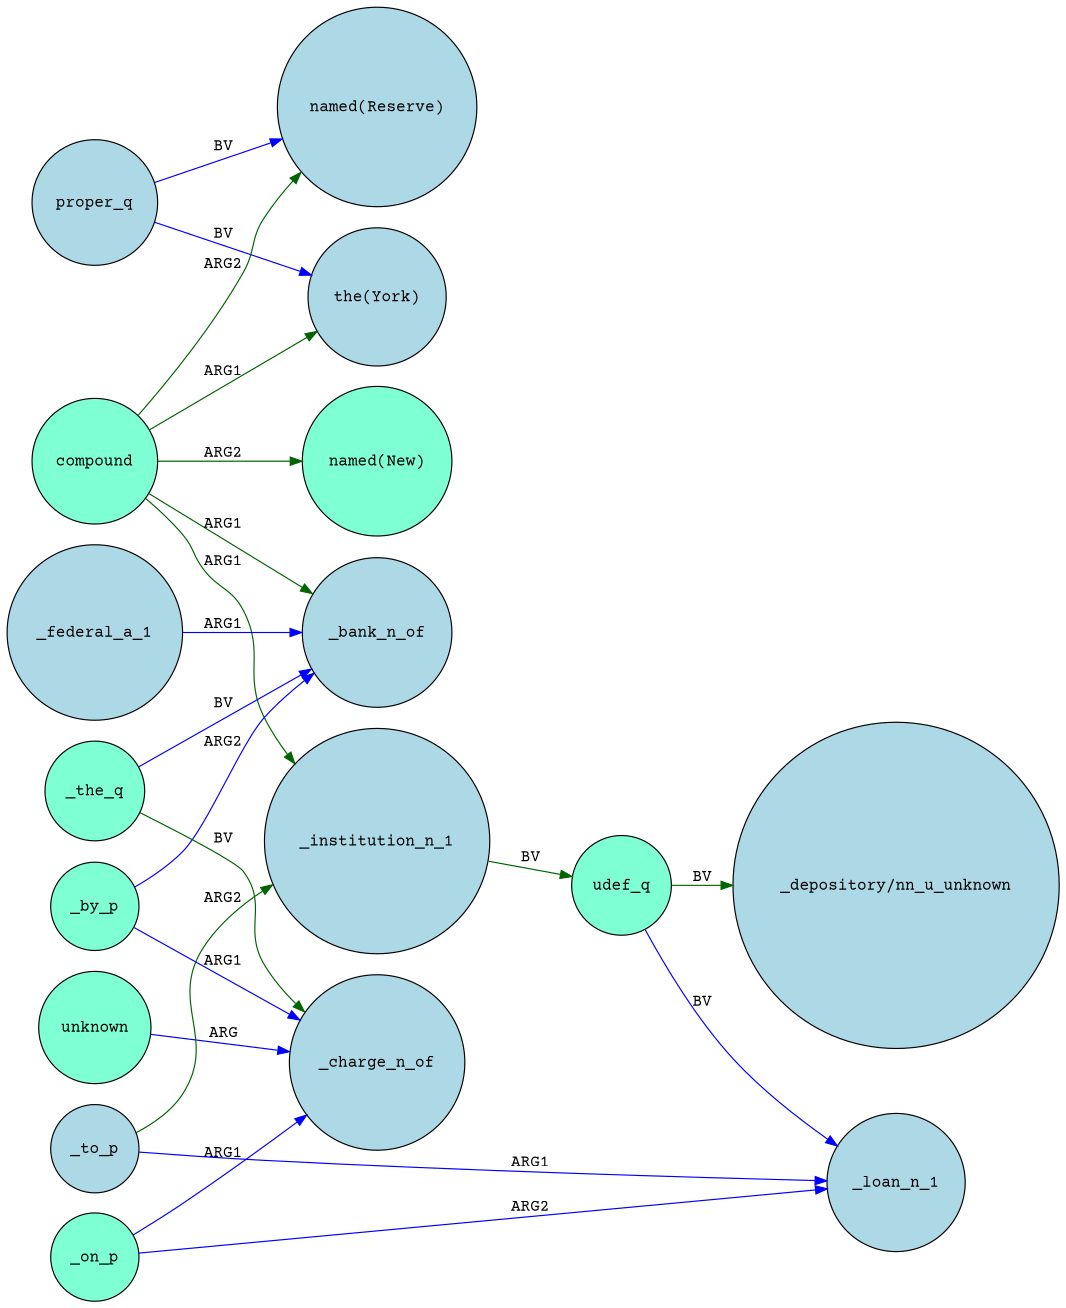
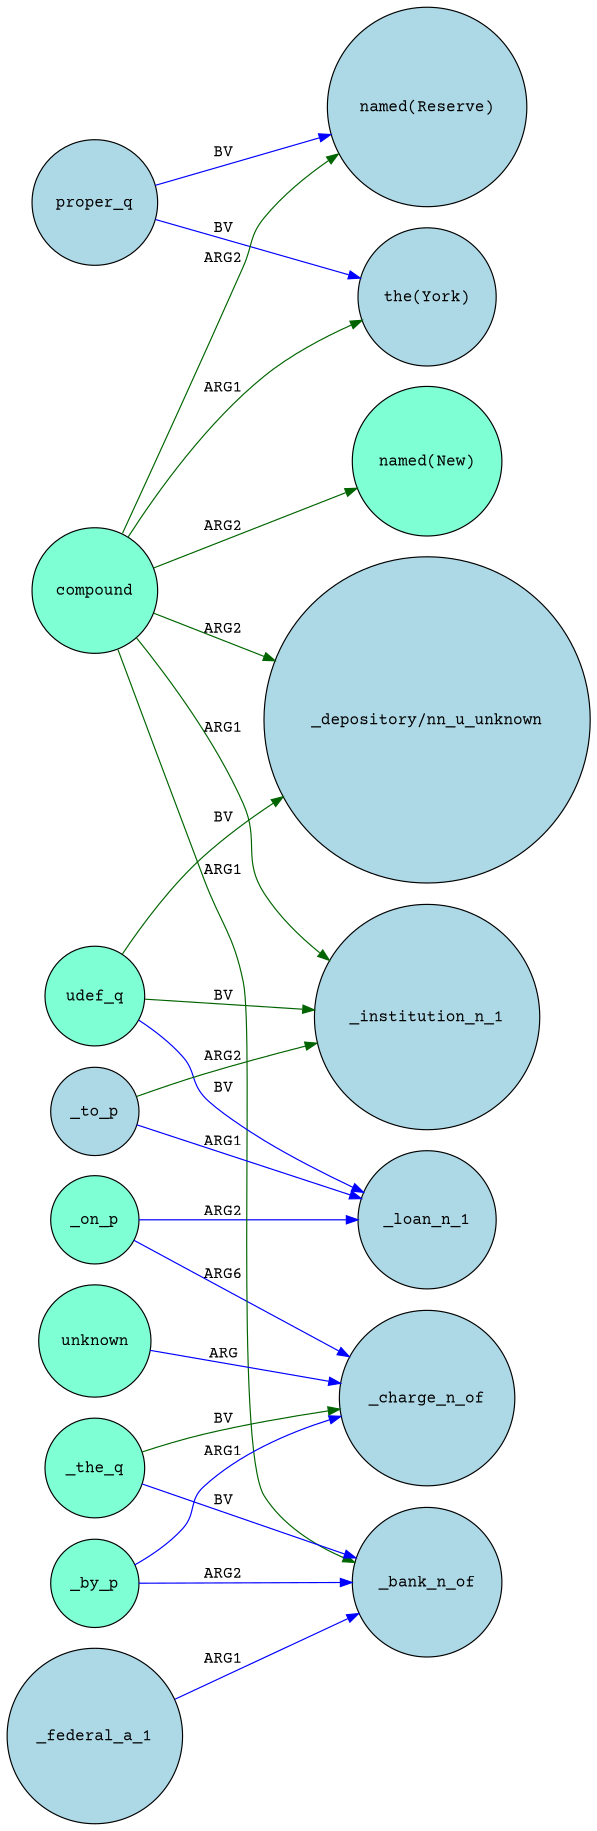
none -> (209, 635)
(524, 868) -> (224, 1004)
(223, 1153) -> (223, 1274)
